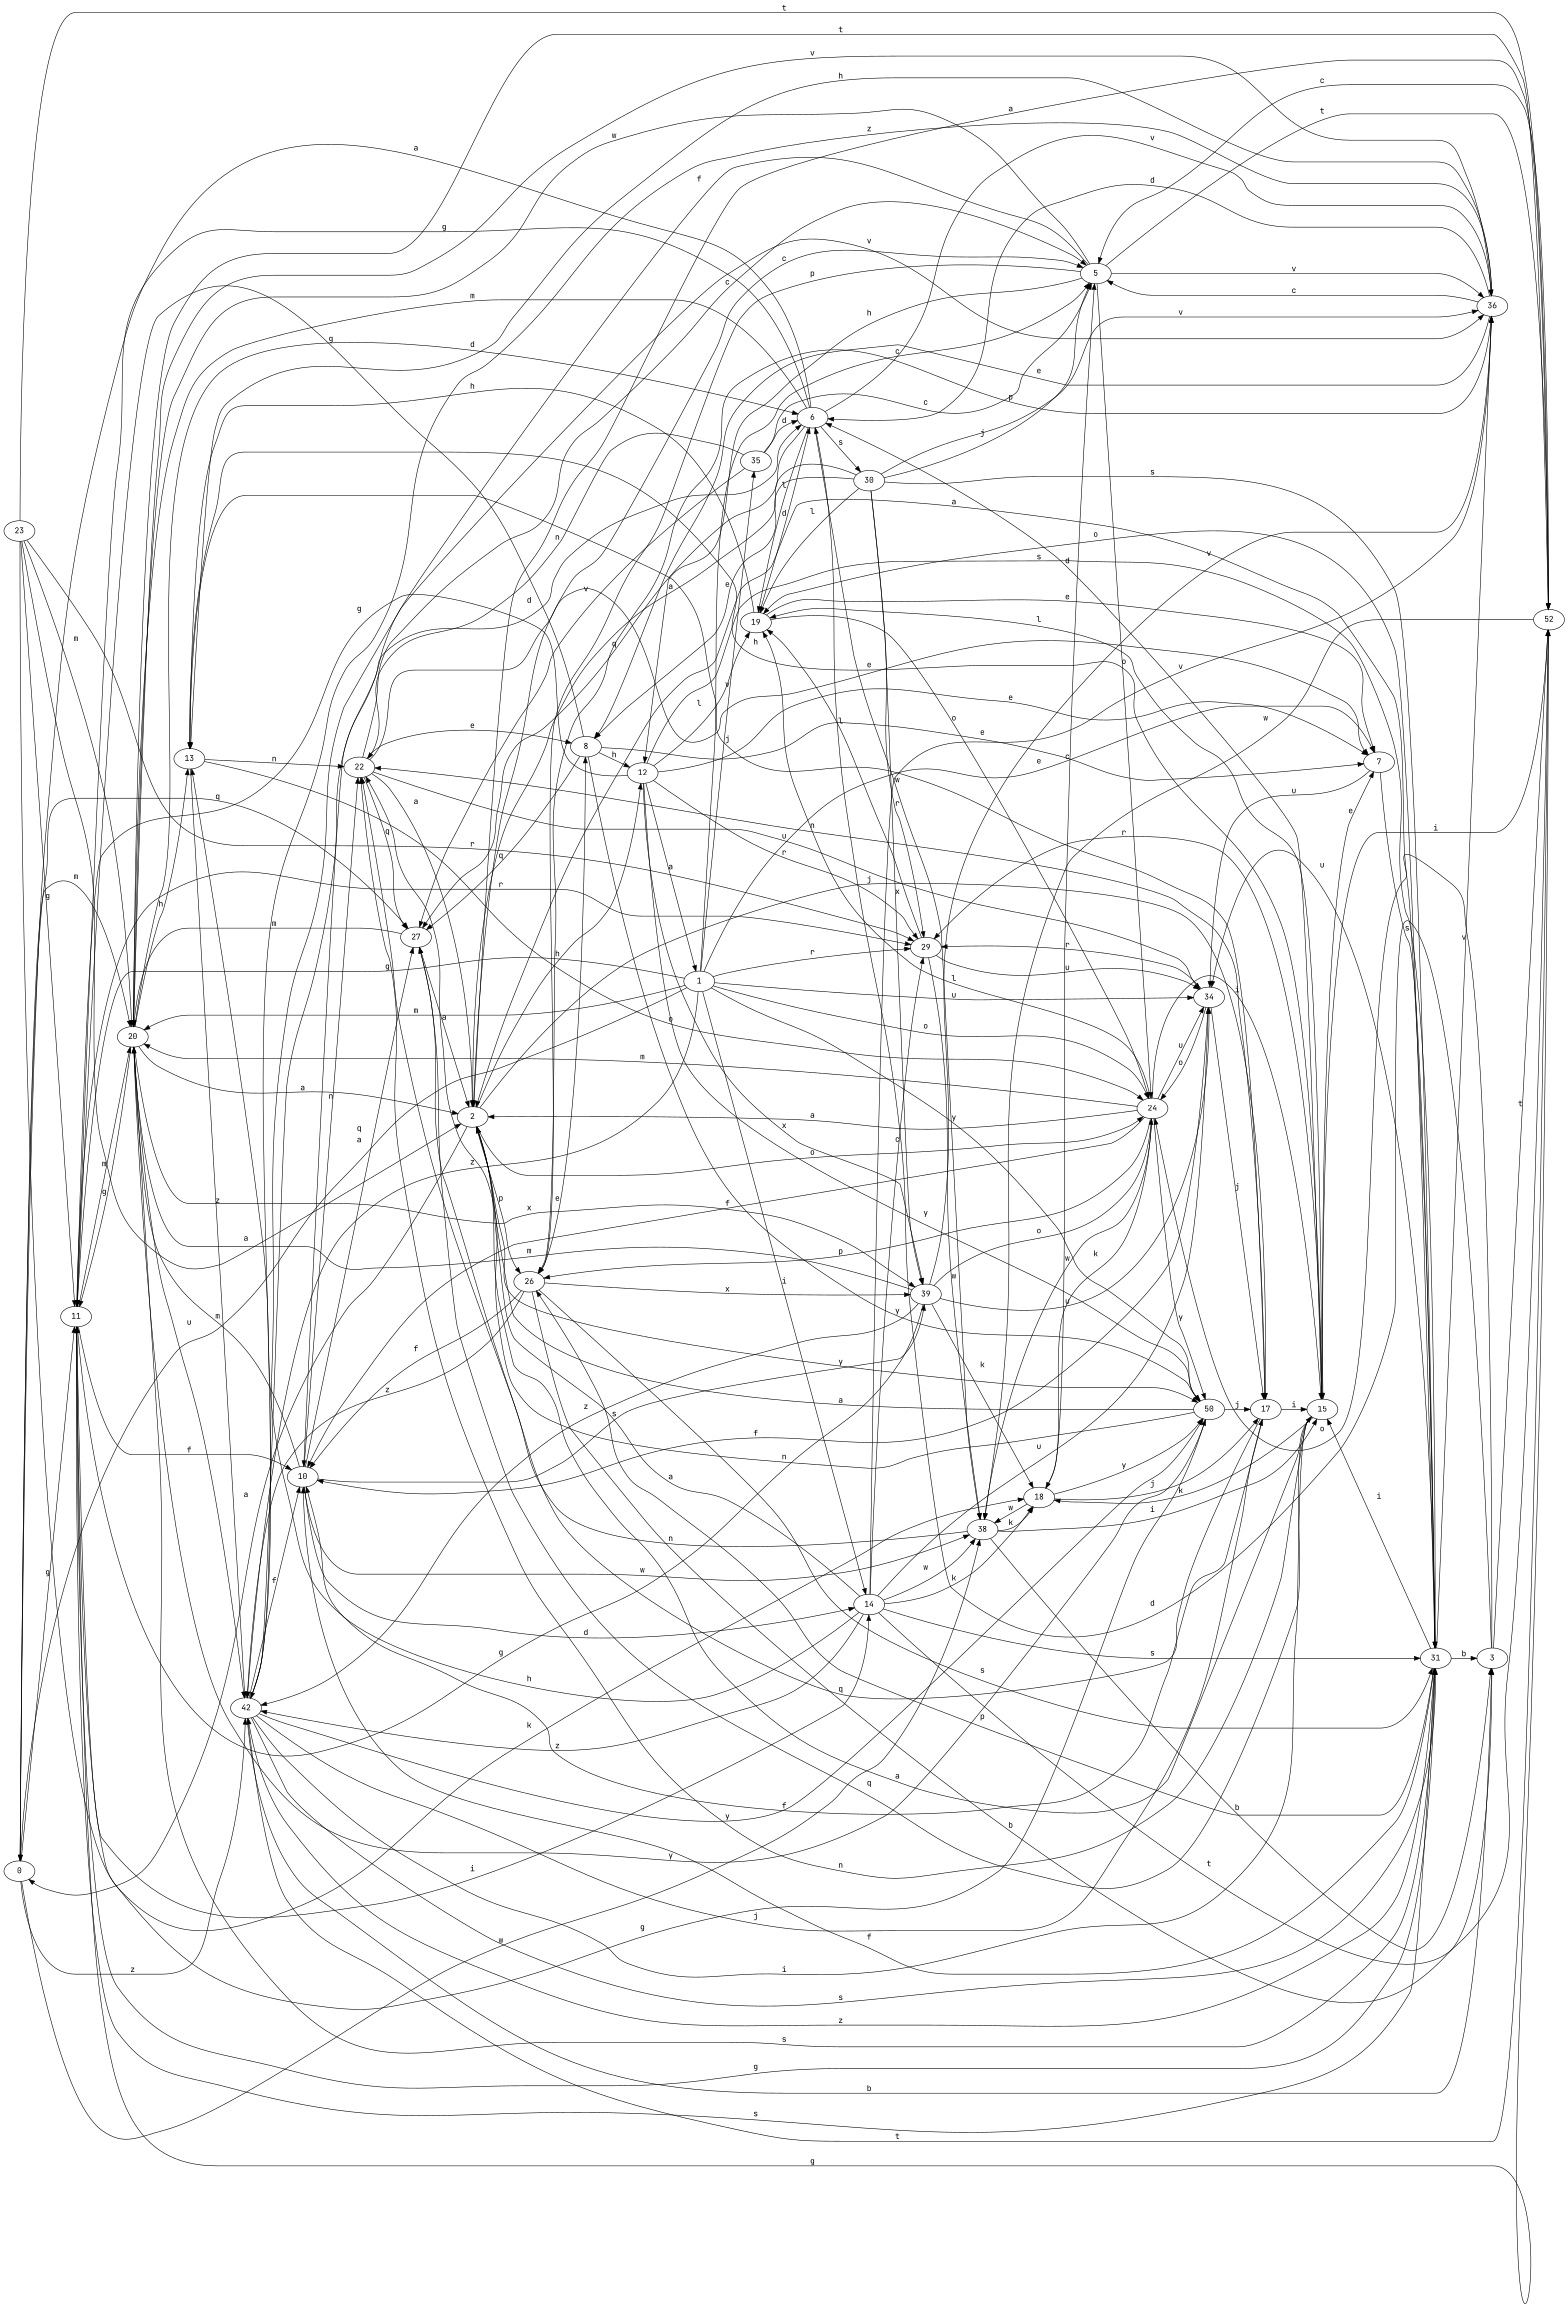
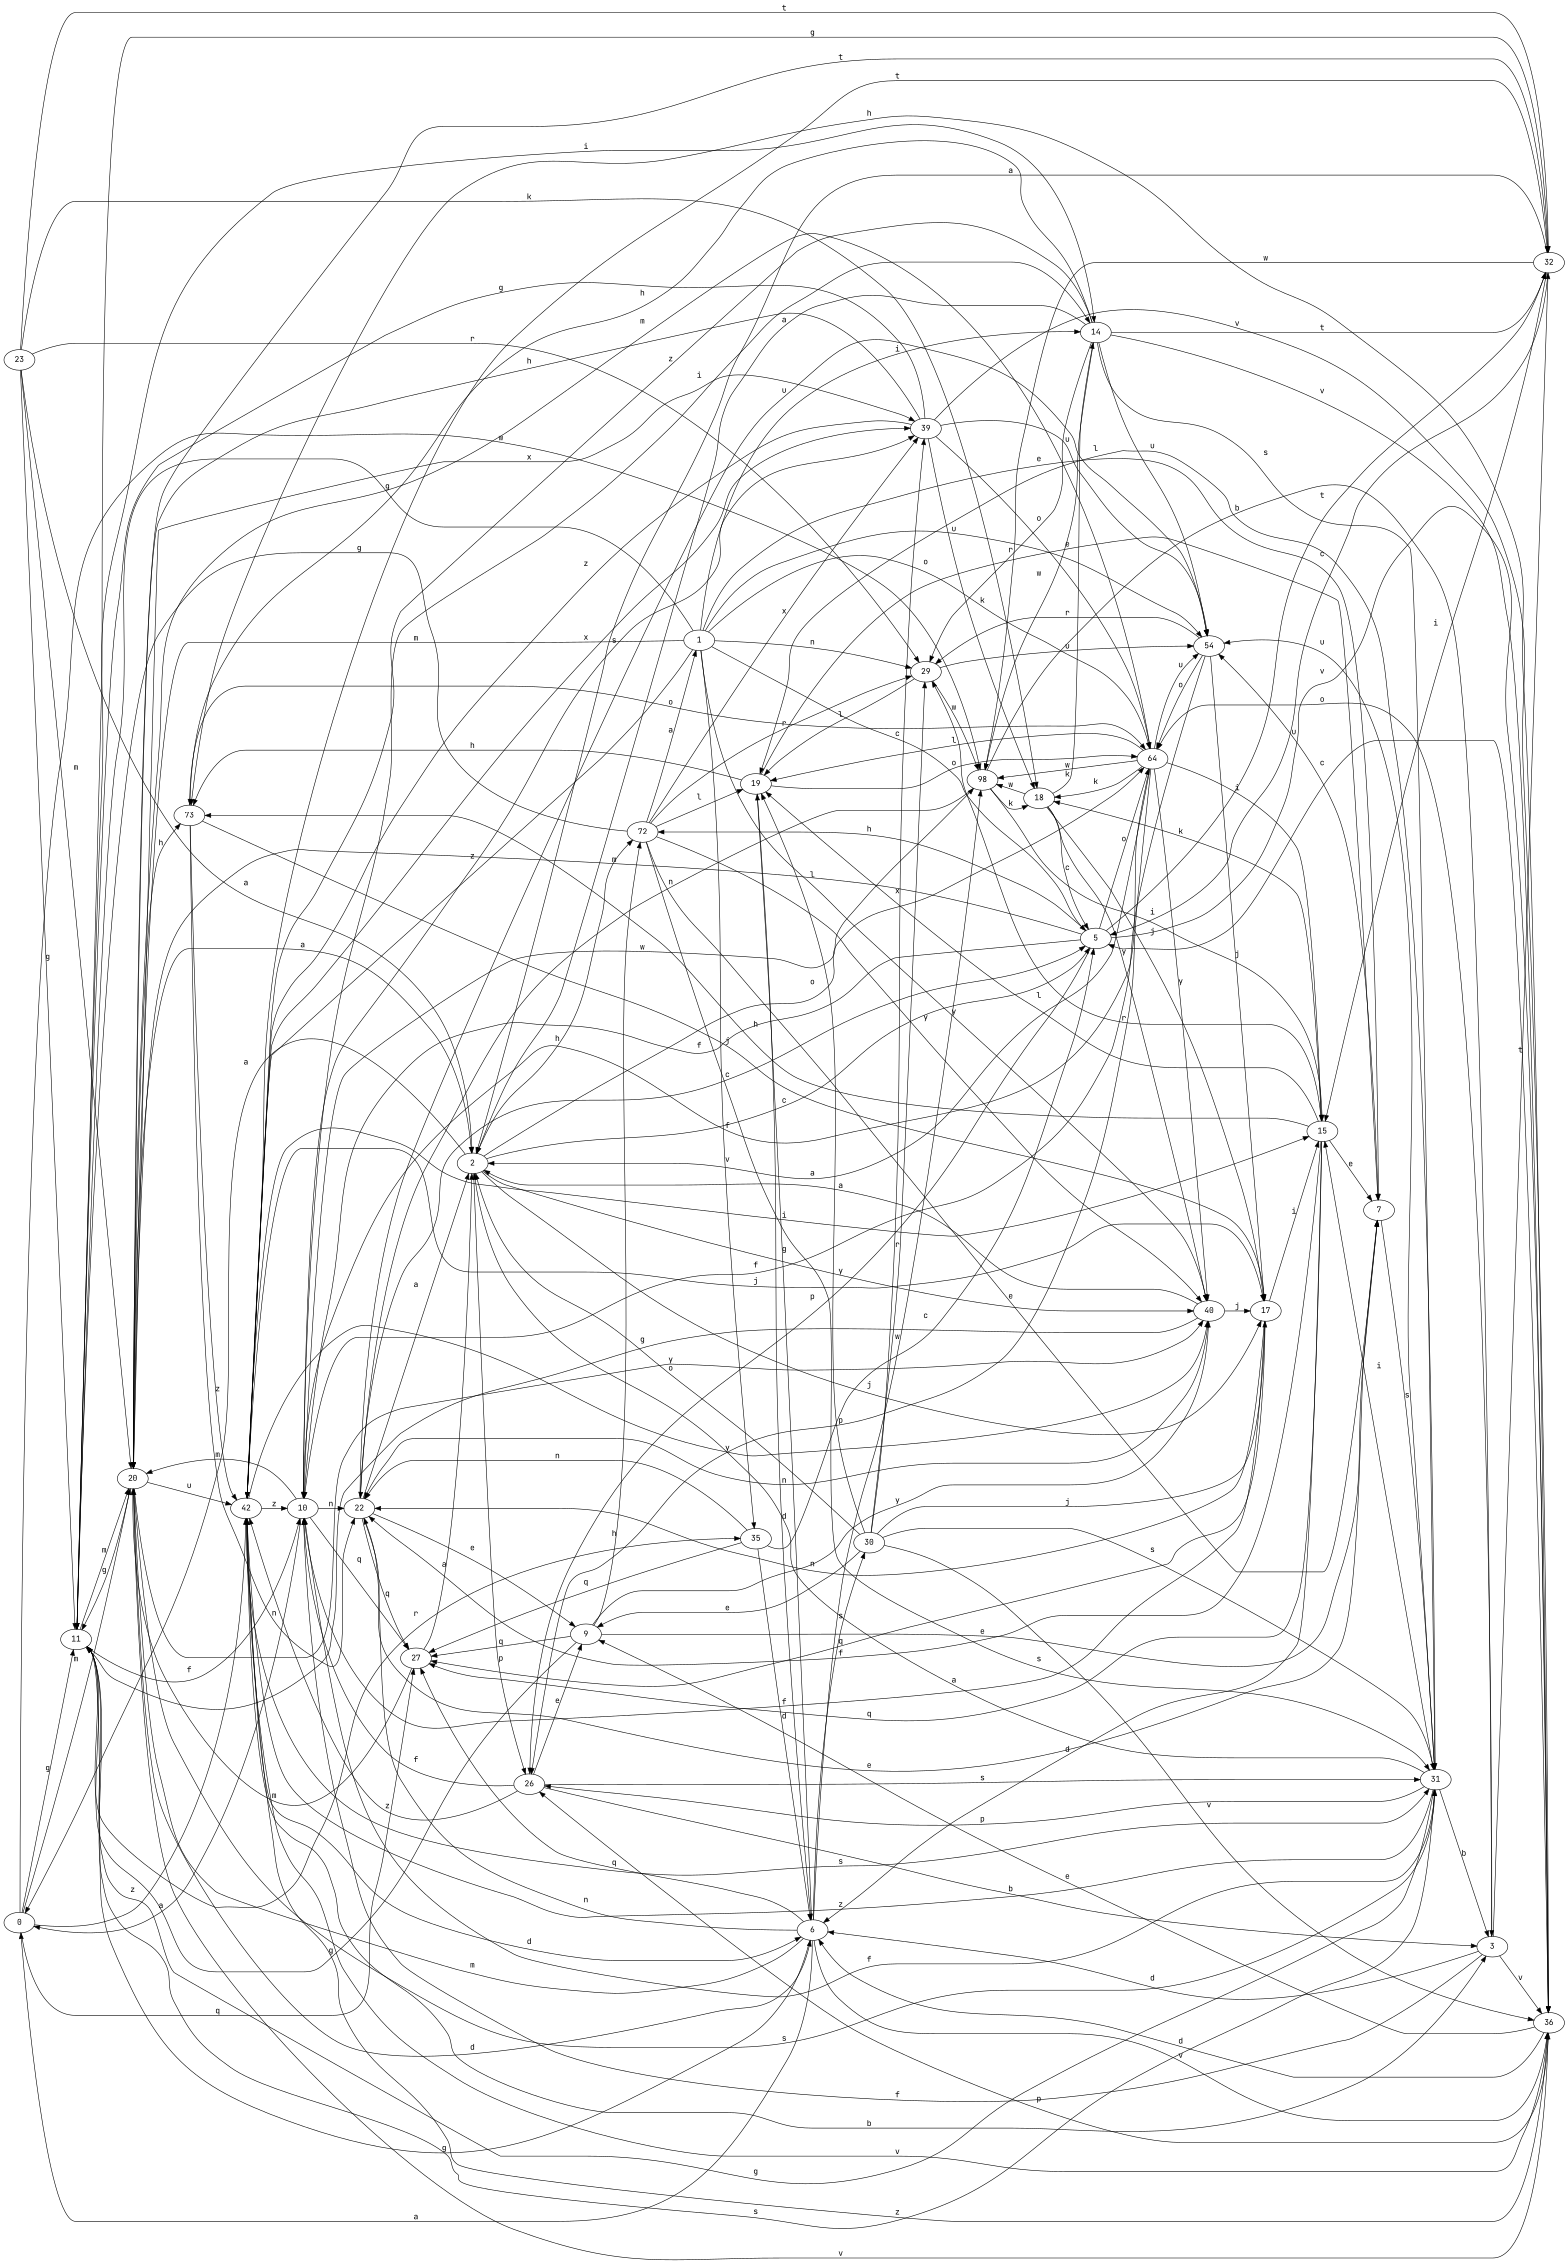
(614, 136) -> (614, 860)
(1026, 420) -> (1131, 1503)
(784, 486) -> (784, 1249)
(1096, 535) -> (1096, 449)
(671, 587) -> (671, 1368)
(586, 589) -> (586, 1582)
(1549, 620) -> (1549, 263)
(586, 747) -> (586, 1634)
(189, 759) -> (189, 815)
(643, 773) -> (643, 832)
(292, 878) -> (330, 1810)
(813, 952) -> (813, 642)
(1464, 985) -> (1519, 1982)
(1209, 997) -> (1209, 646)
(1152, 1108) -> (1152, 759)
(898, 1140) -> (1011, 550)
(529, 1251) -> (529, 361)
(724, 1293) -> (413, 865)
(245, 1304) -> (235, 1785)
(1209, 1409) -> (1209, 1311)
(983, 1530) -> (983, 780)
(964, 1578) -> (1078, 575)
(274, 1581) -> (274, 1504)
(586, 1633) -> (699, 376)
(828, 1755) -> none
none -> (474, 1861)
(841, 1866) -> (841, 1653)
none -> (716, 2085)
